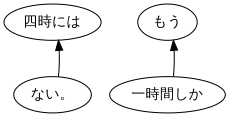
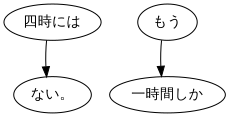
(174, 63) -> (161, 53)
(59, 64) -> (46, 53)
